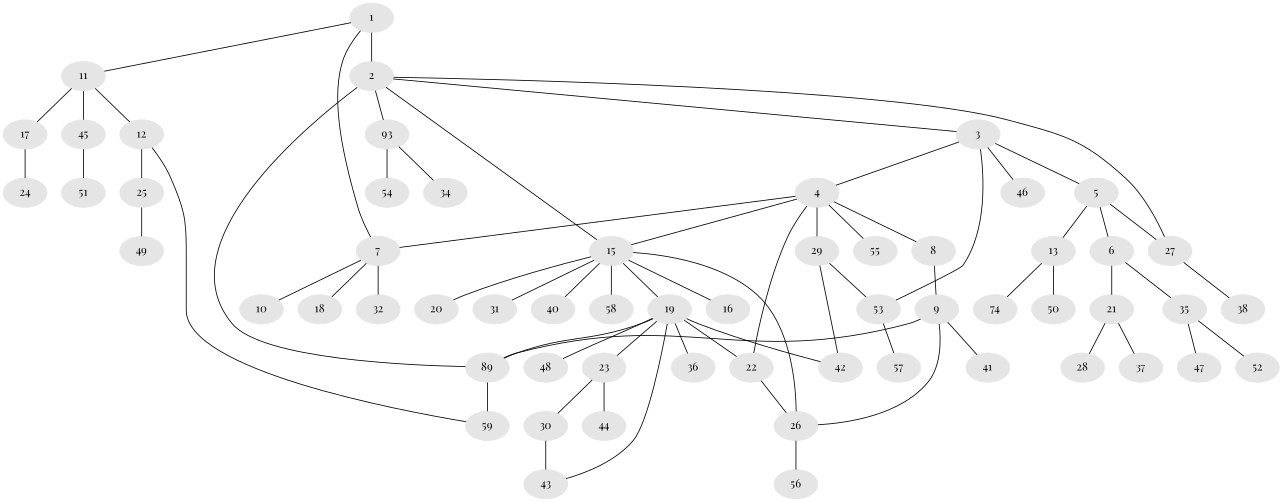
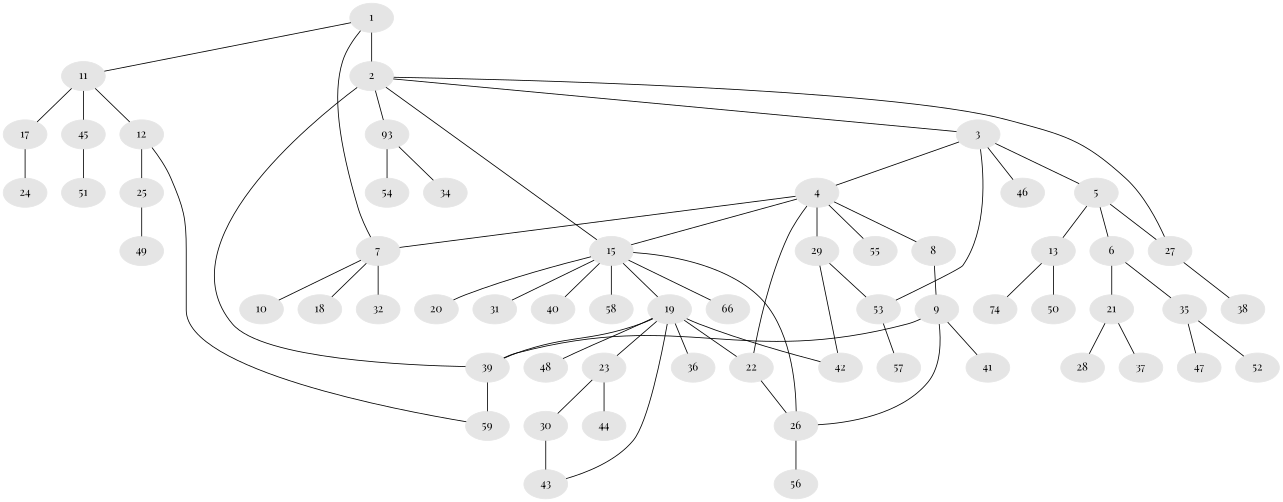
(728, 309) -> (728, 309)
(487, 368) -> (487, 368)
